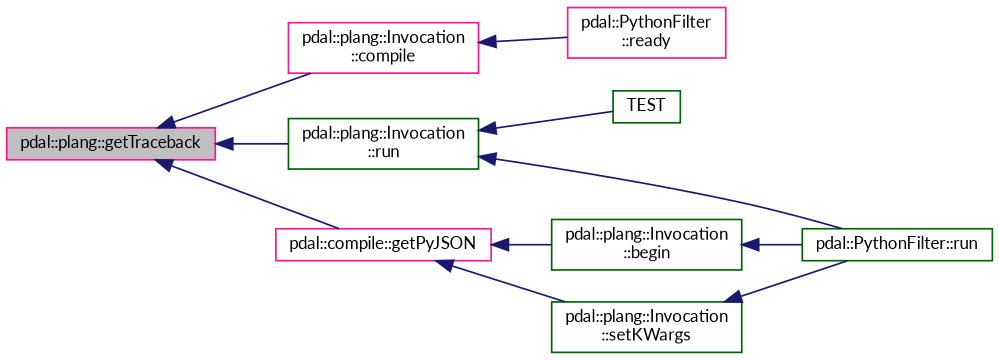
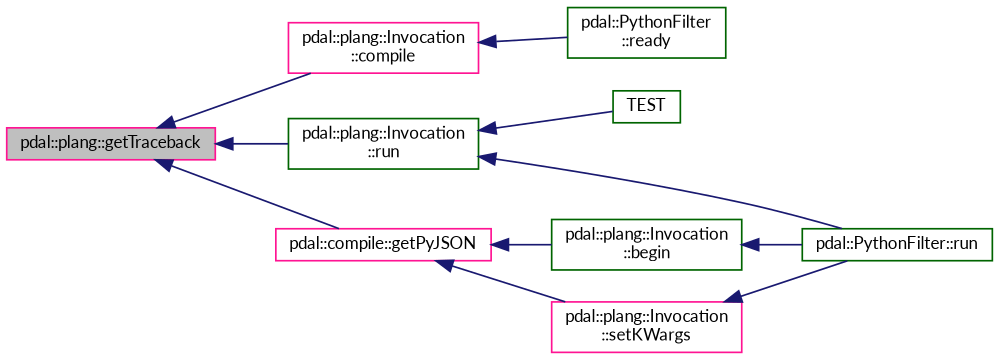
(647, 33) -> (647, 33)
(647, 327) -> (647, 327)
